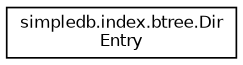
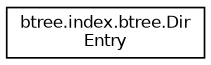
(122, 33) -> (106, 33)
